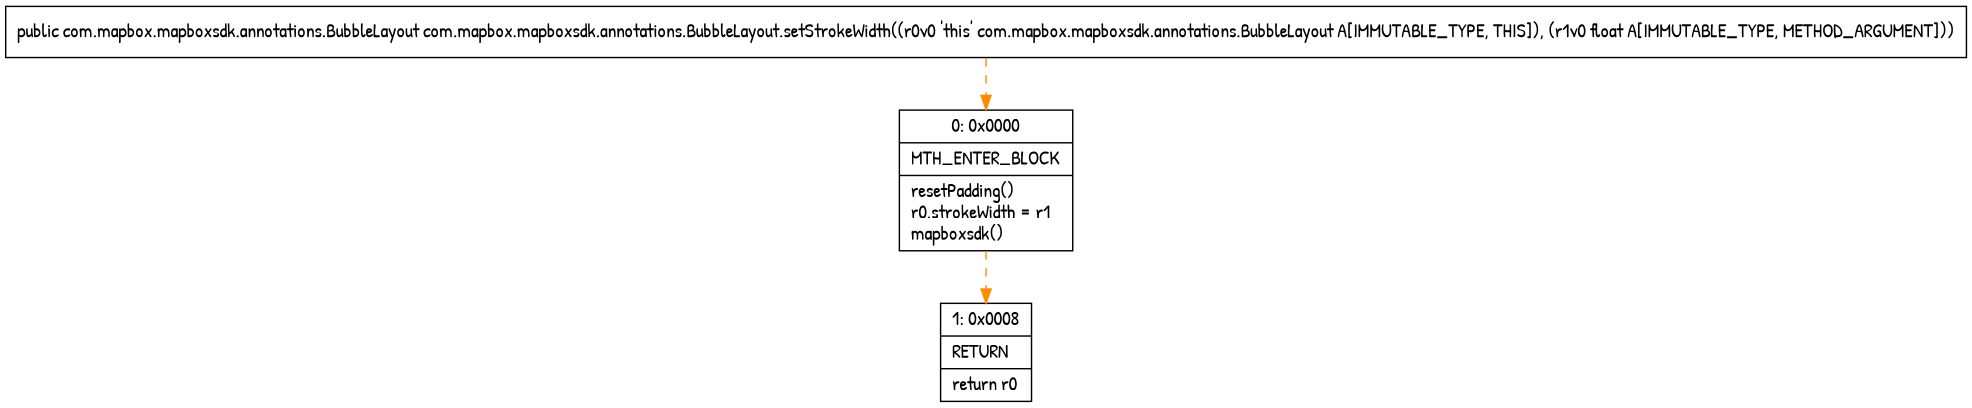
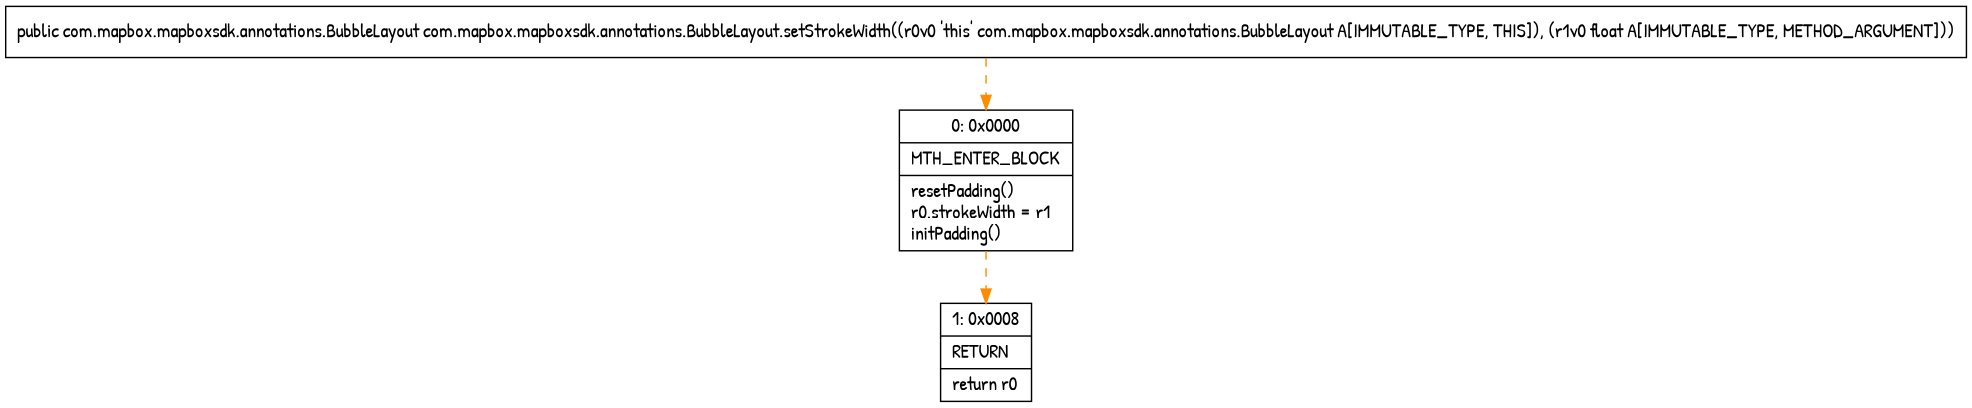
(958, 234) -> (956, 234)
